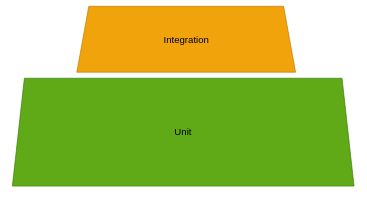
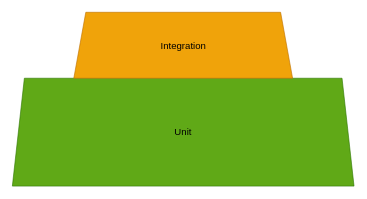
(186, 39) -> (183, 45)
